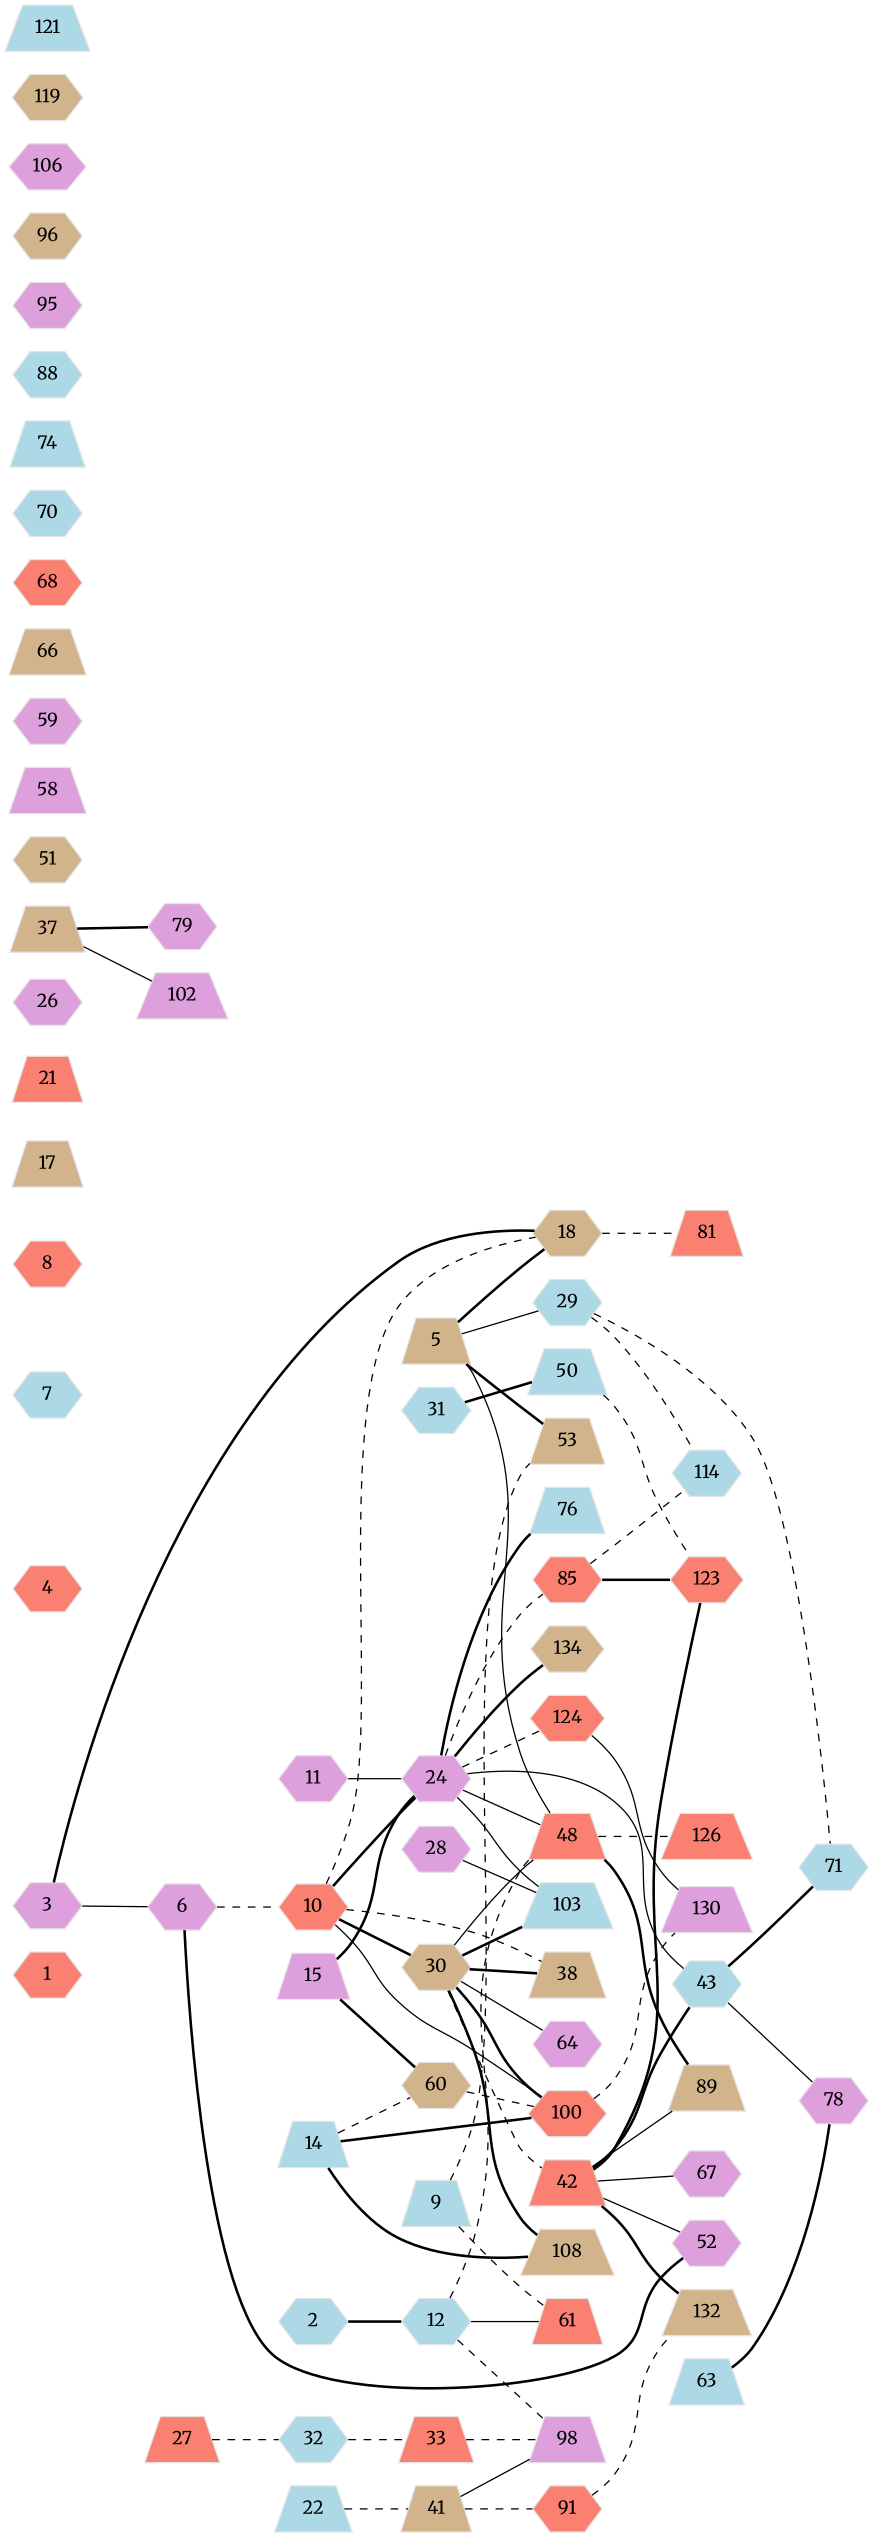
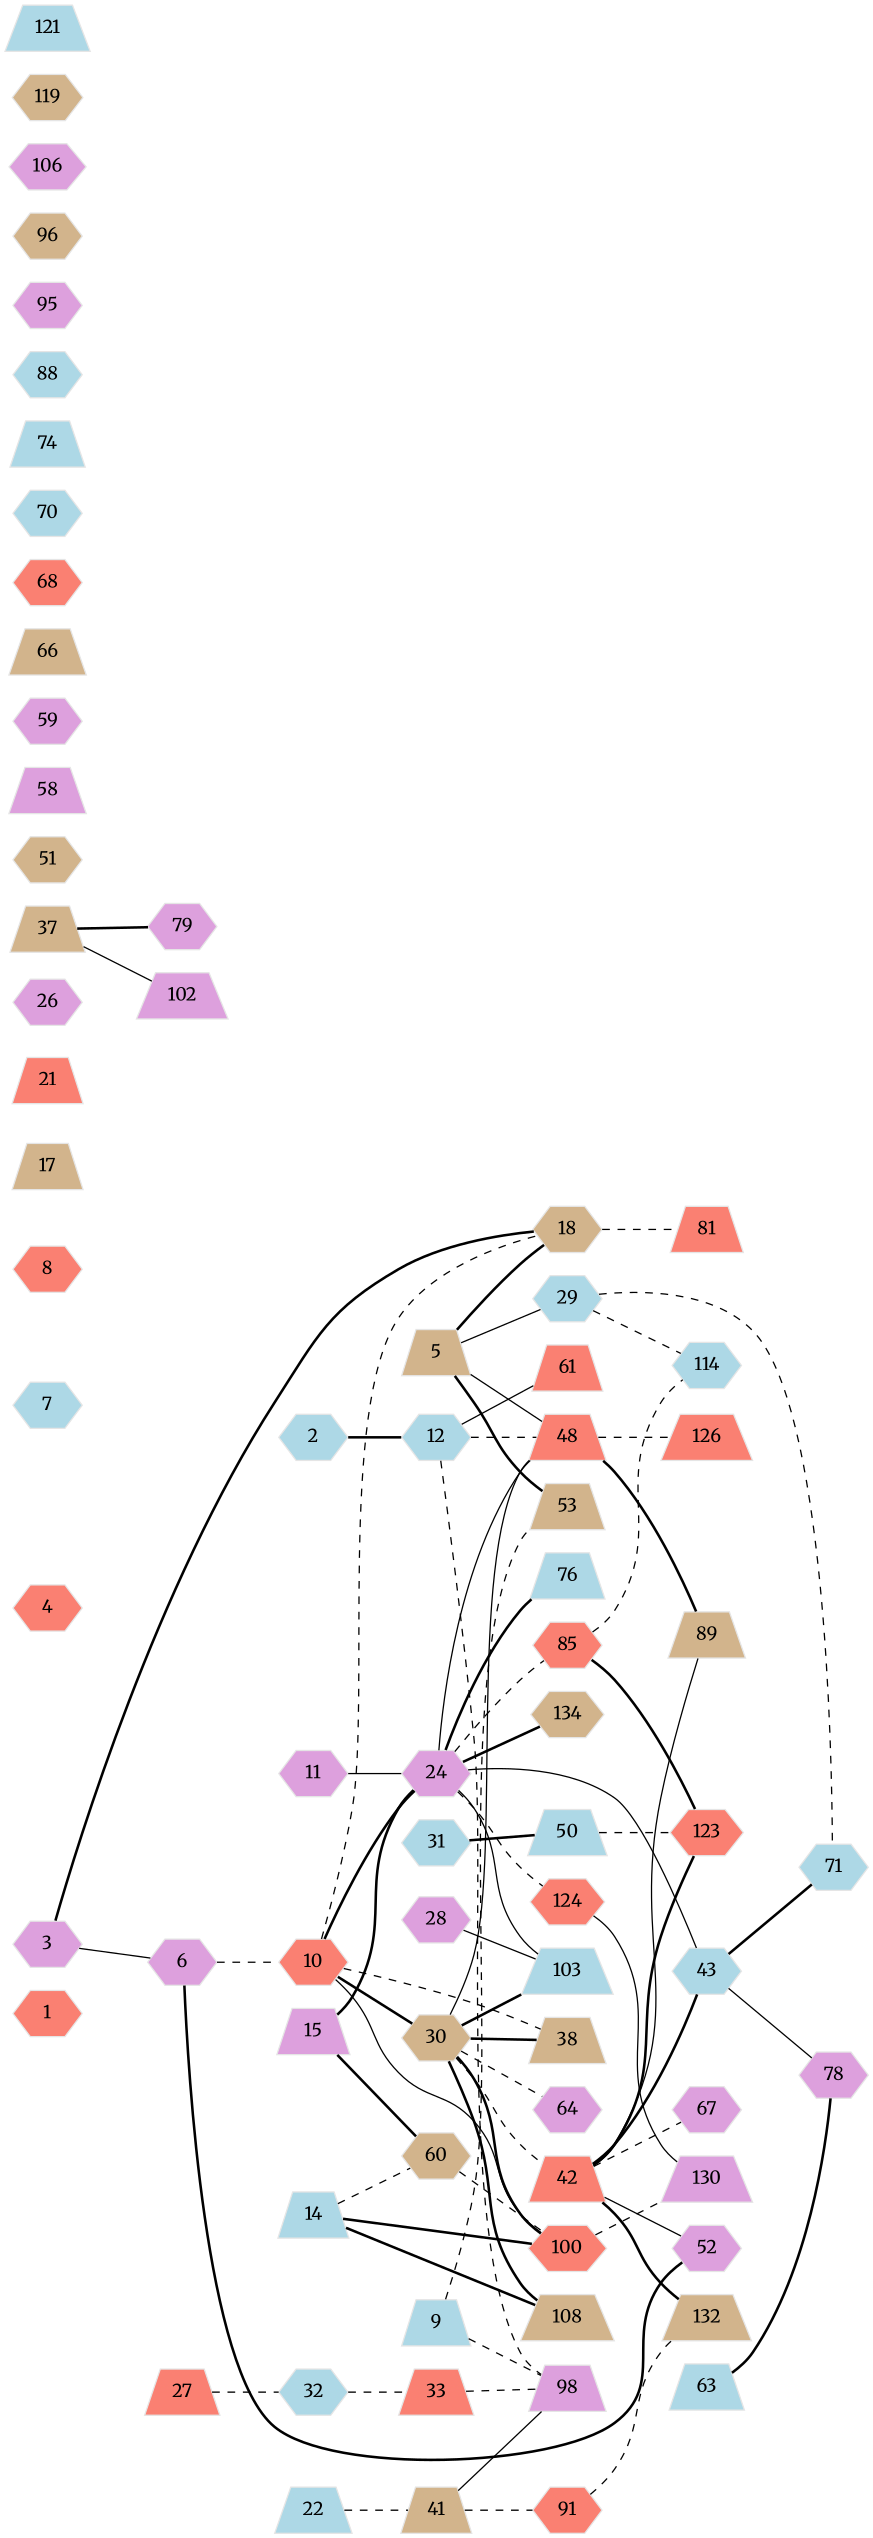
(502, 2006) -> (502, 2074)
(636, 2179) -> (637, 2144)
(500, 2268) -> (505, 2357)
